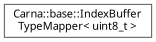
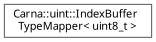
(78, 21) -> (78, 21)
